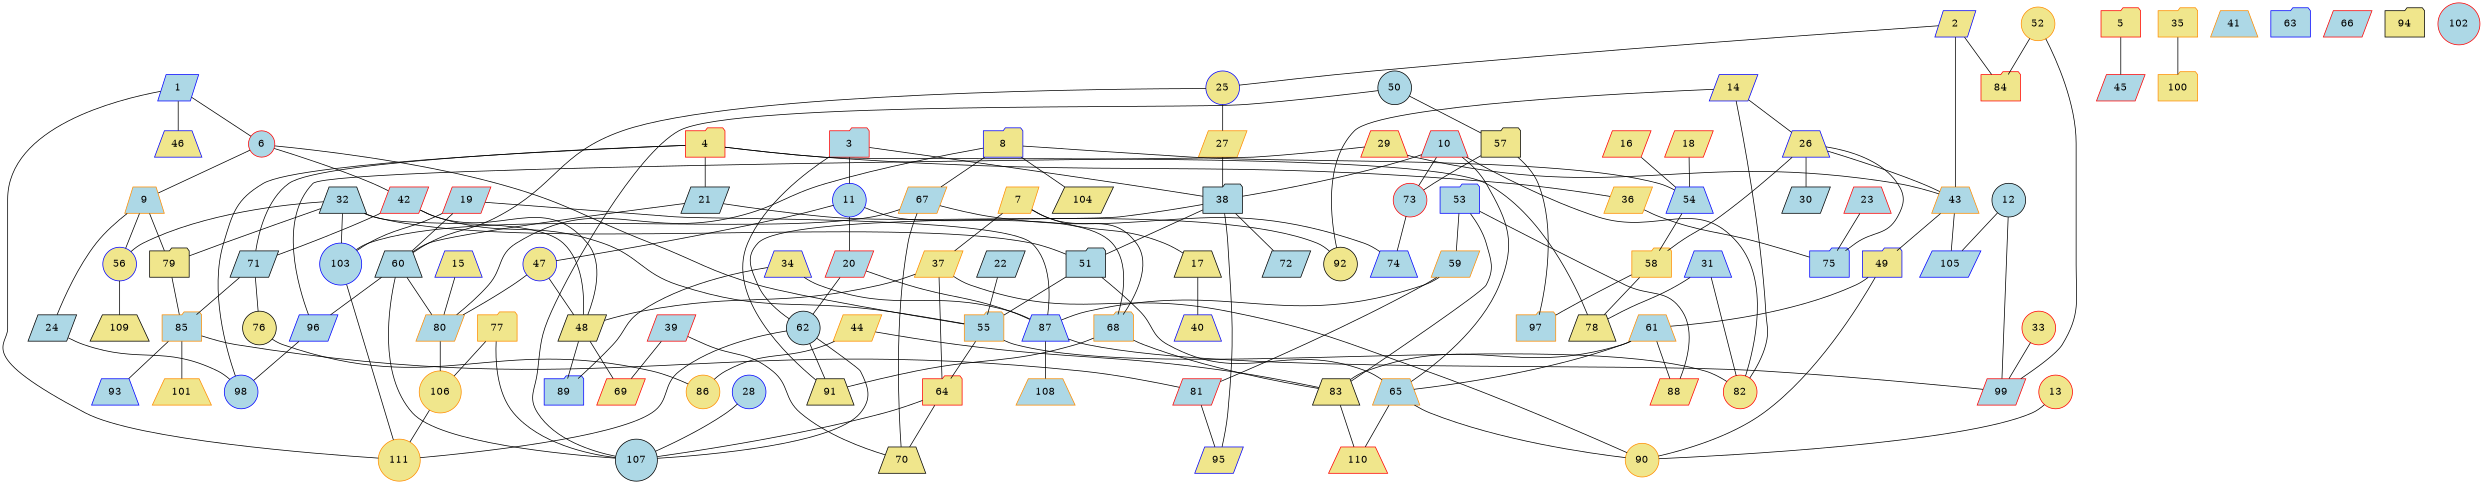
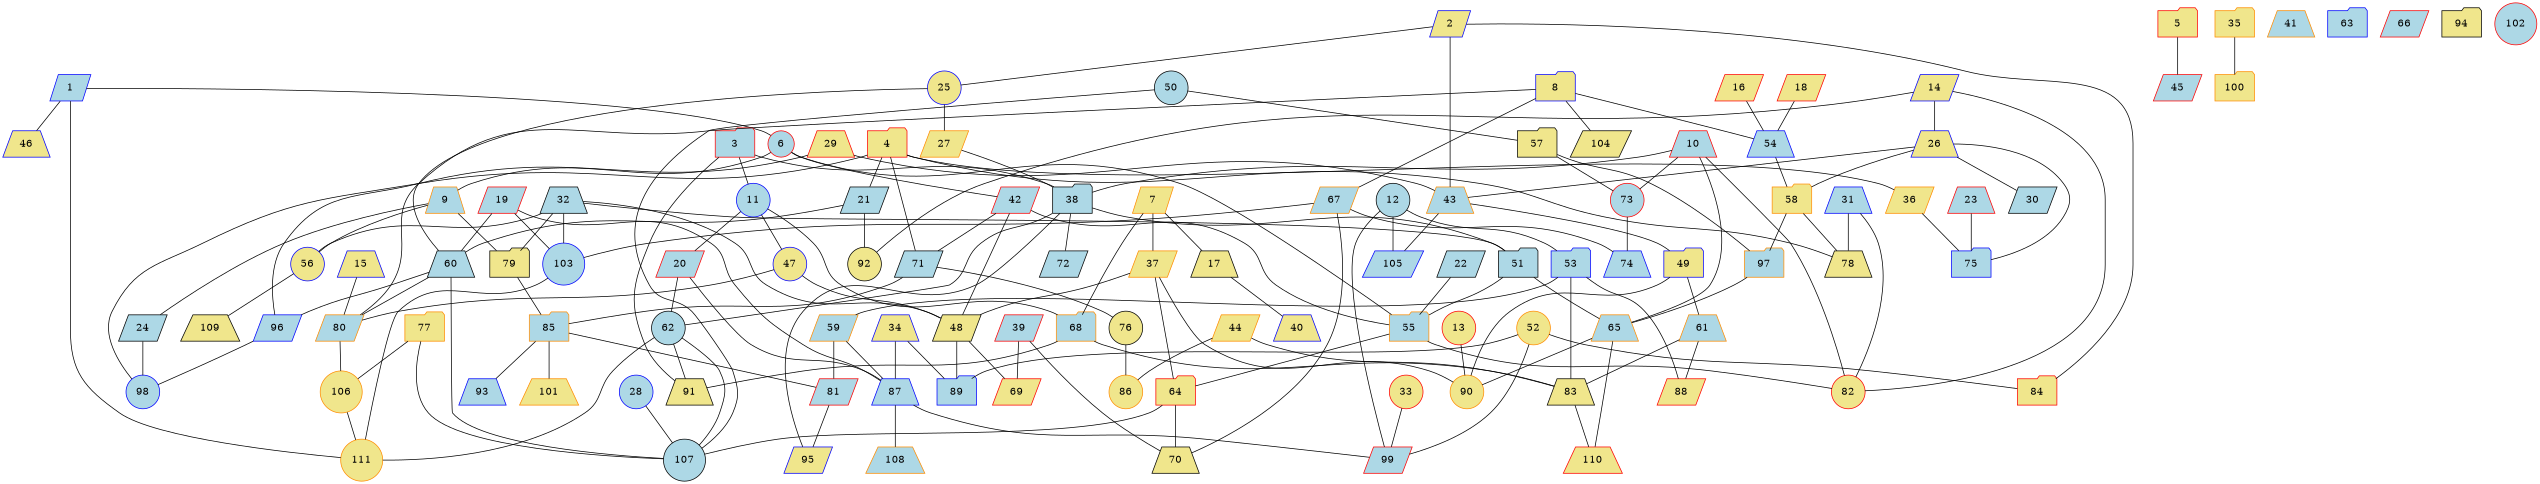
none -> (1506, 231)
none -> (1244, 352)
(1524, 371) -> (1700, 300)
